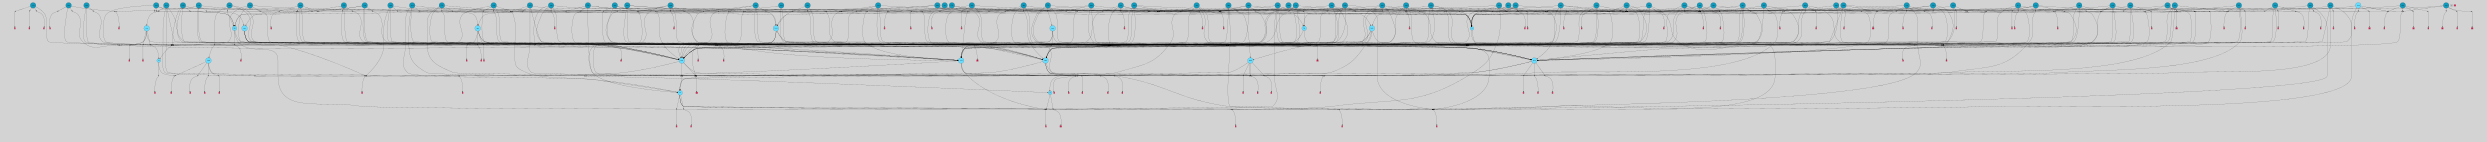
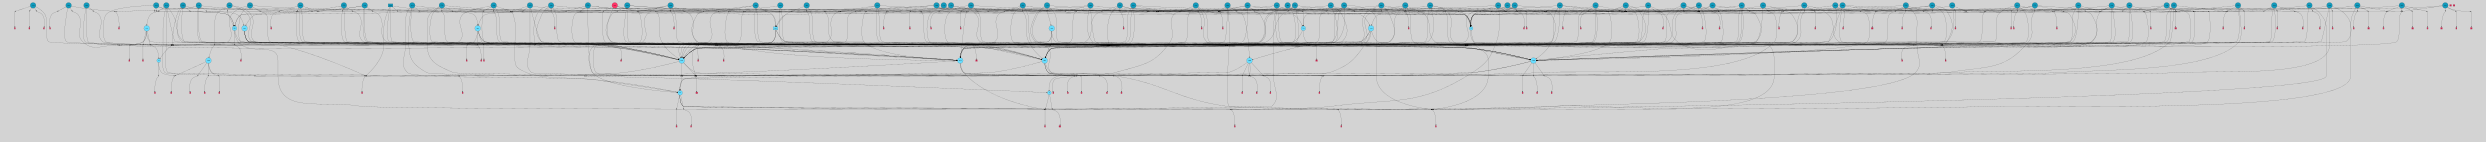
(391, 5) -> (391, 5)
(615, 5) -> (615, 5)
(2358, 5) -> (2357, 5)
(2451, 5) -> (2451, 5)
(776, 28) -> (776, 28)
